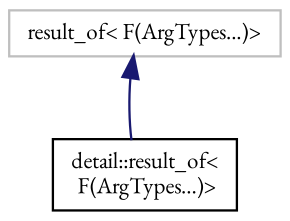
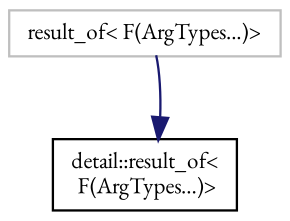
(129, 109) -> (160, 86)
